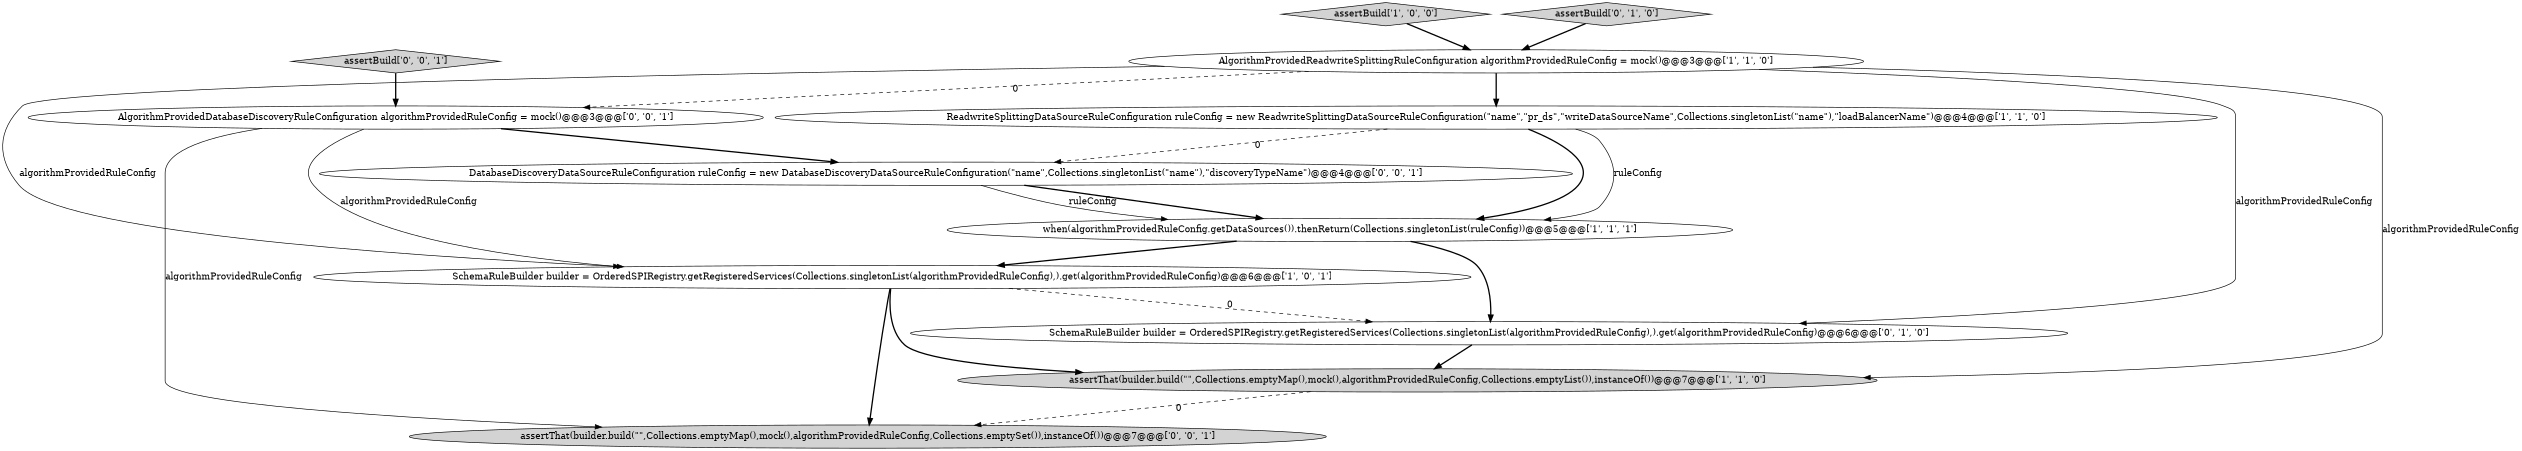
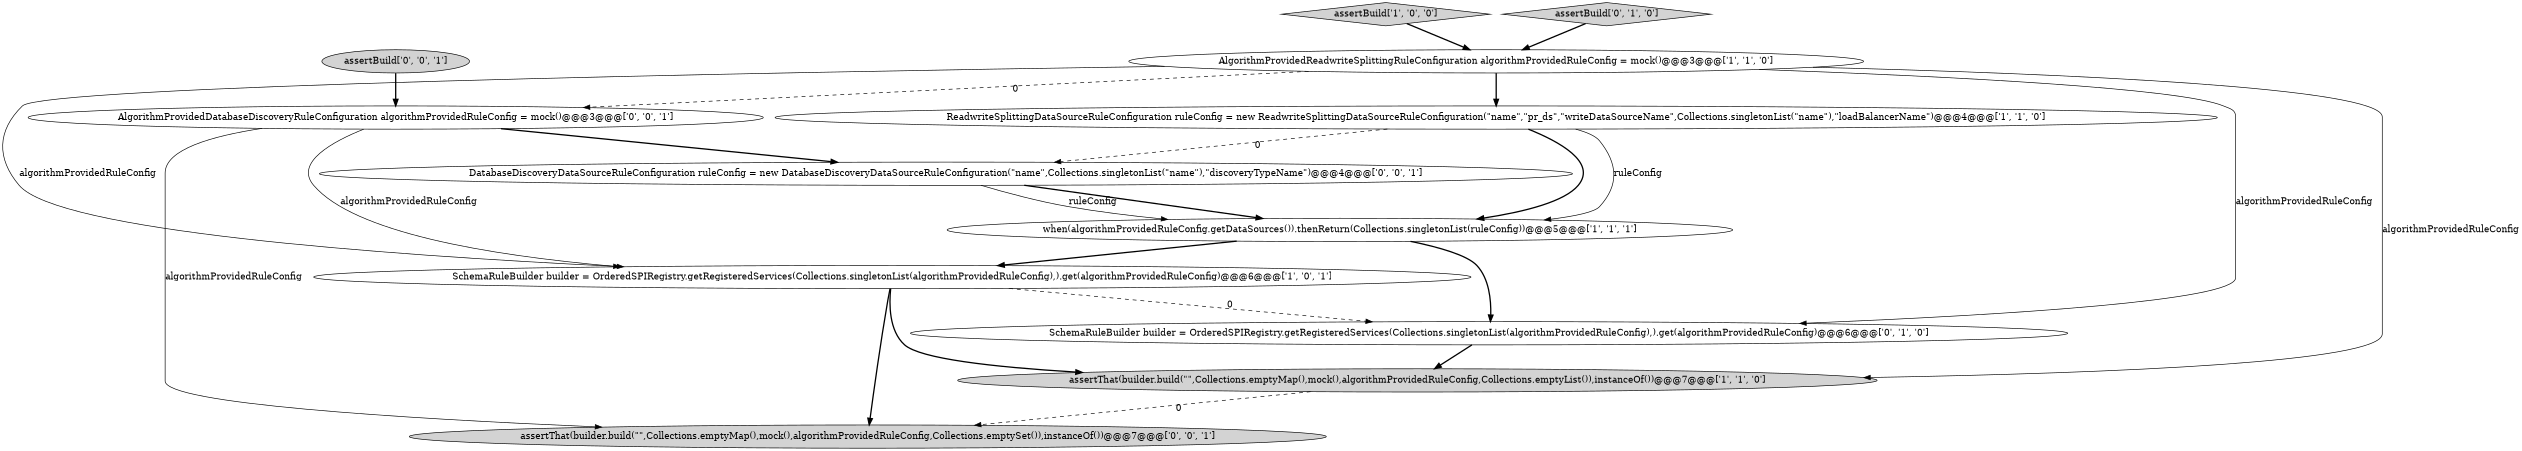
(396, 61) -> (396, 61)
